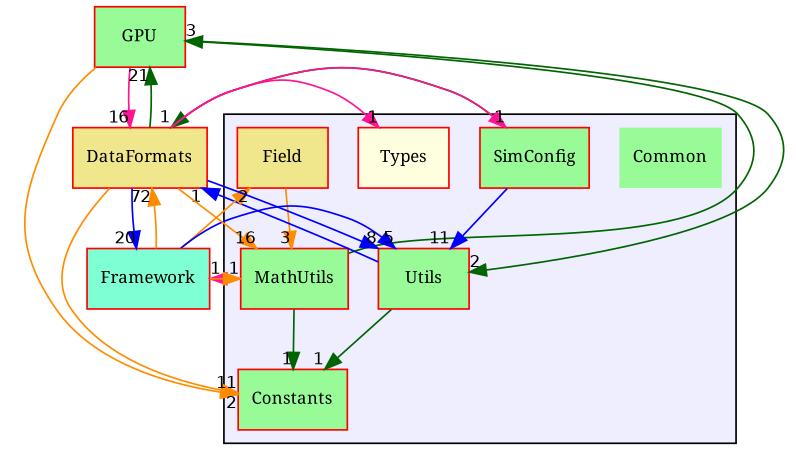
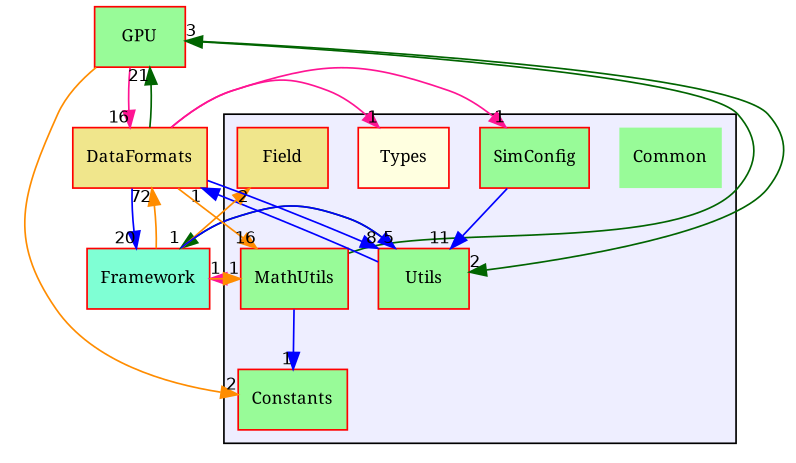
(348, 68) -> none
(288, 210) -> none
(83, 324) -> none
(294, 331) -> (294, 331)
(365, 334) -> (297, 206)
